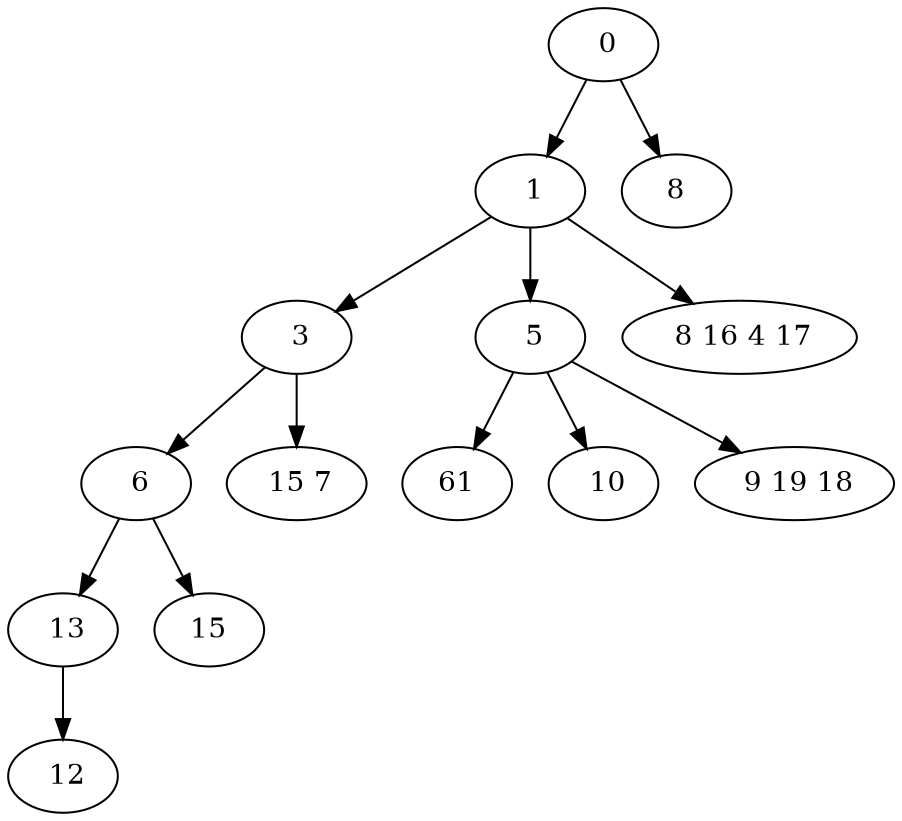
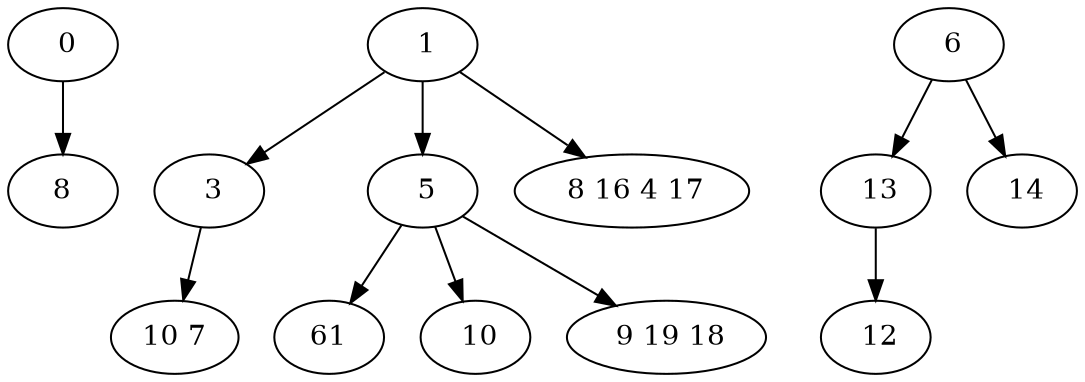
(572, 109) -> none
(224, 404) -> none
(297, 484) -> (175, 337)
(209, 630) -> (1022, 191)
